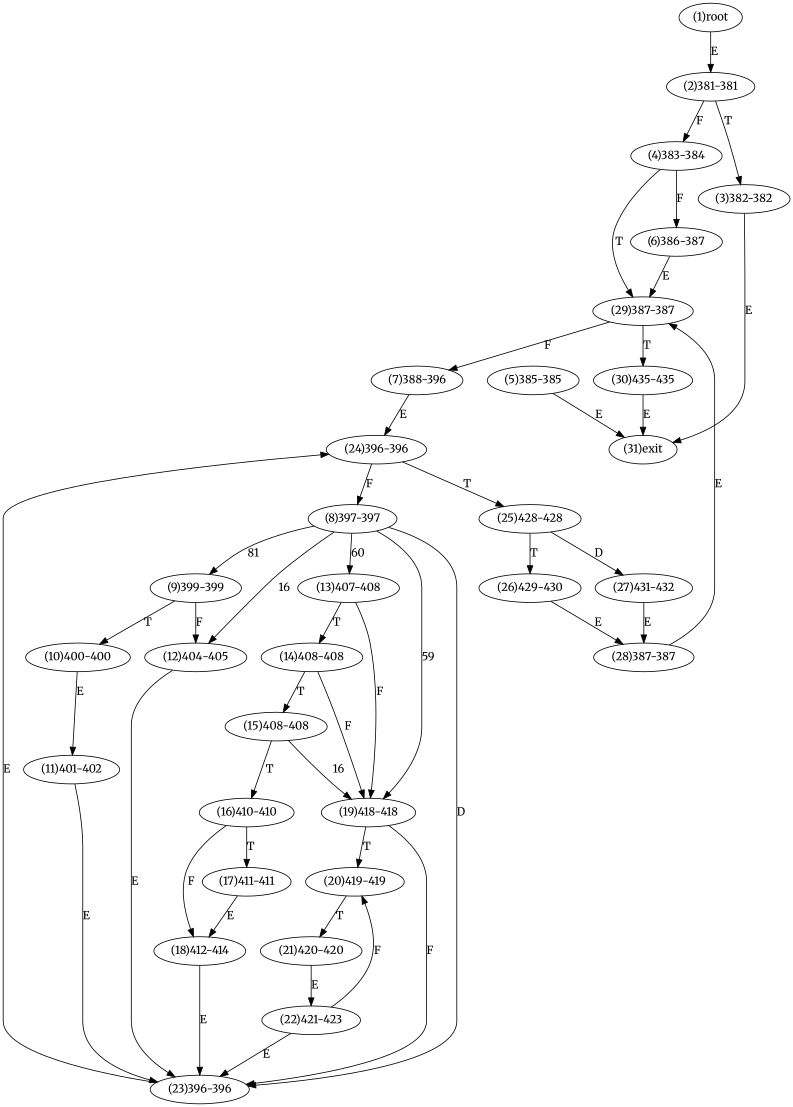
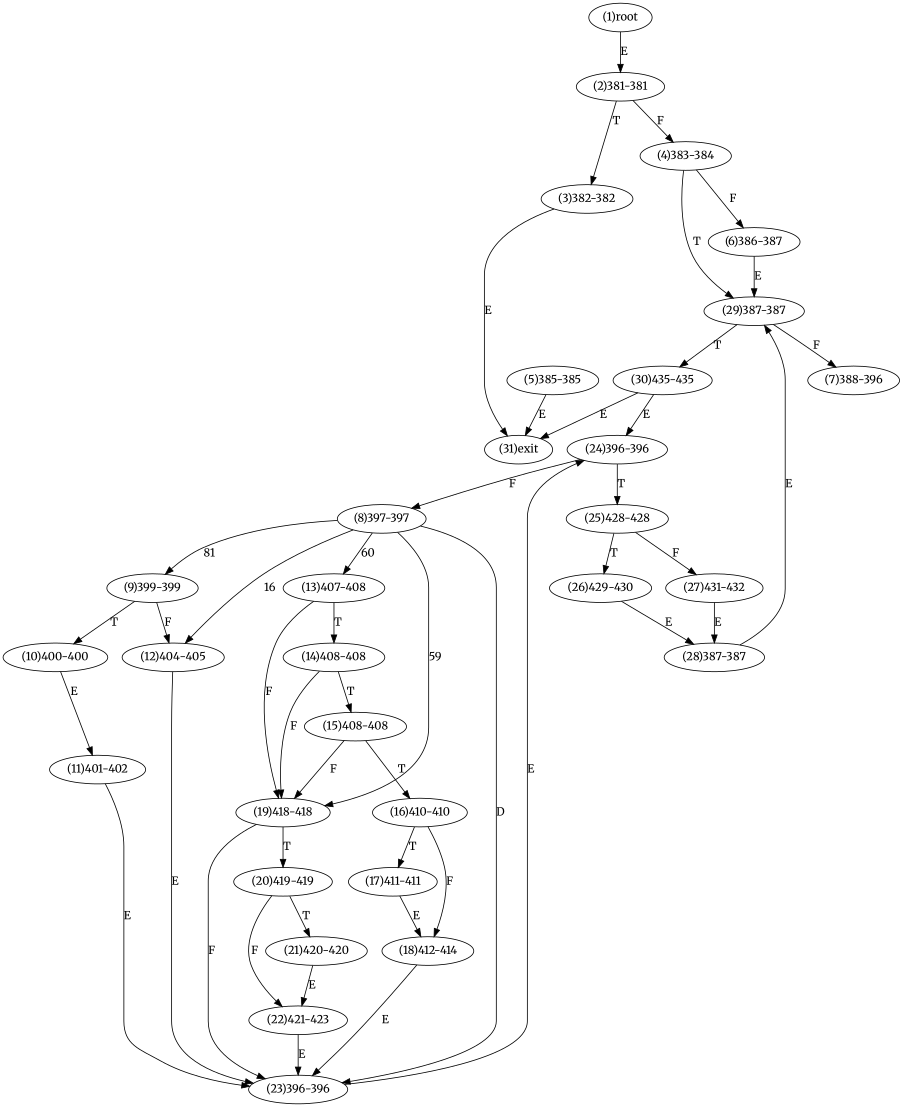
(399, 412) -> (642, 412)
(599, 554) -> (676, 554)
(339, 770) -> (334, 770)
(370, 962) -> (249, 950)
